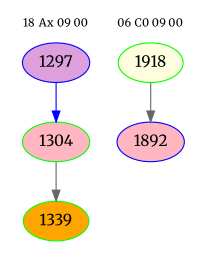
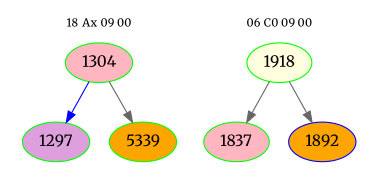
(56, 63) -> (56, 142)
(56, 97) -> (80, 97)
(151, 142) -> (322, 142)
none -> (237, 142)
(56, 221) -> (143, 142)
